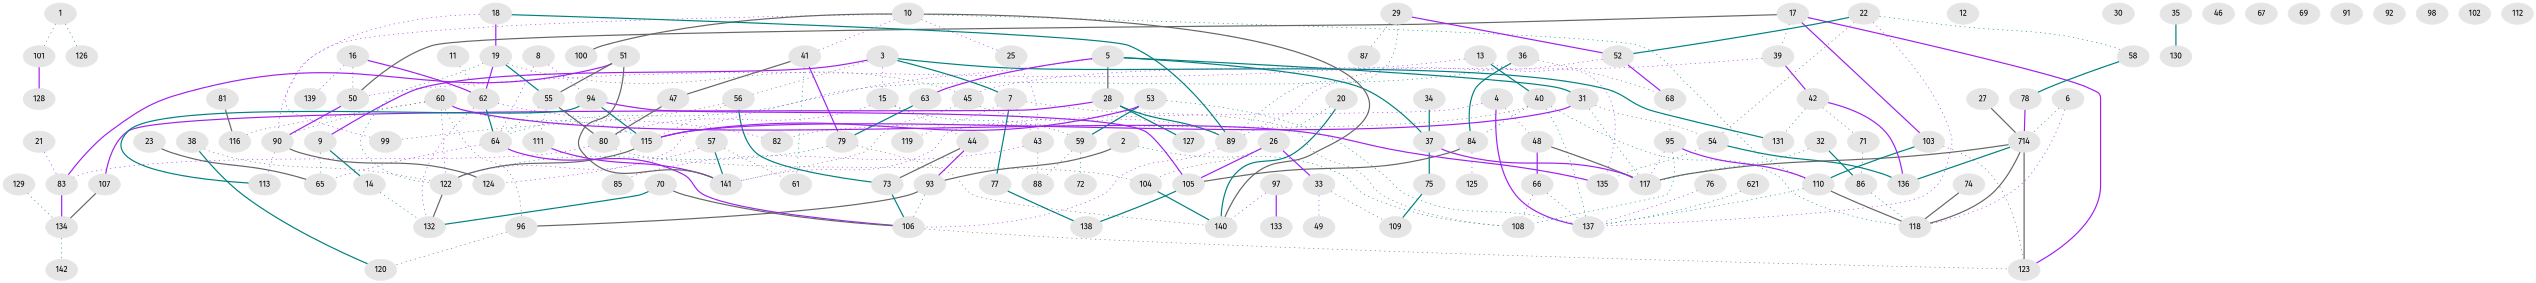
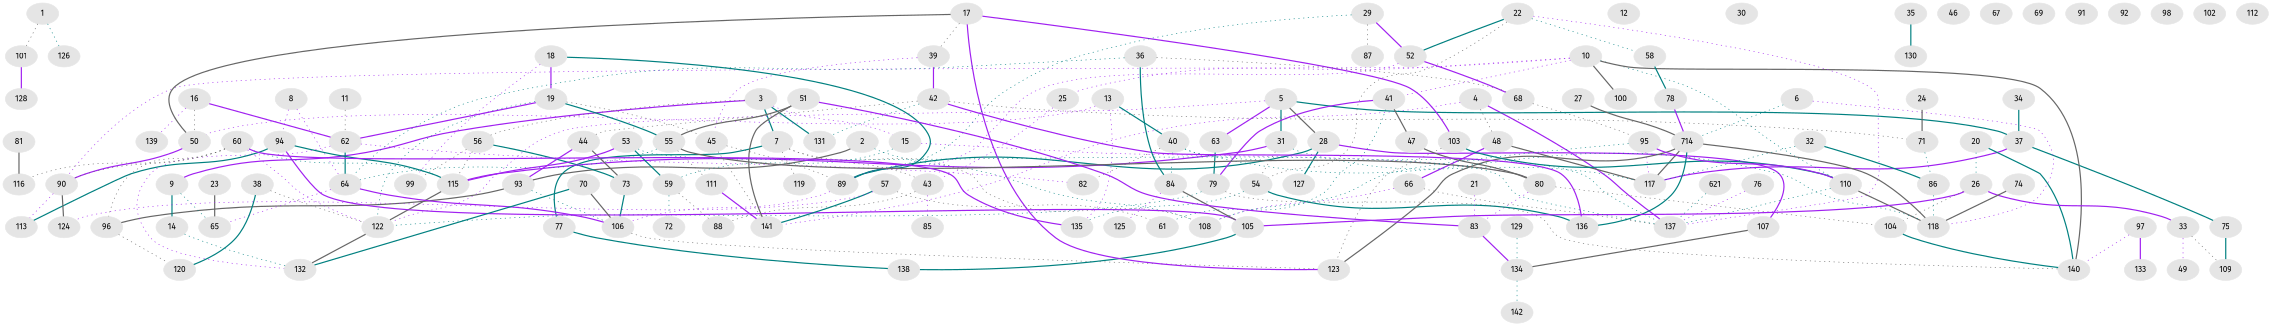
none -> (1922, 99)
(927, 121) -> (805, 112)
